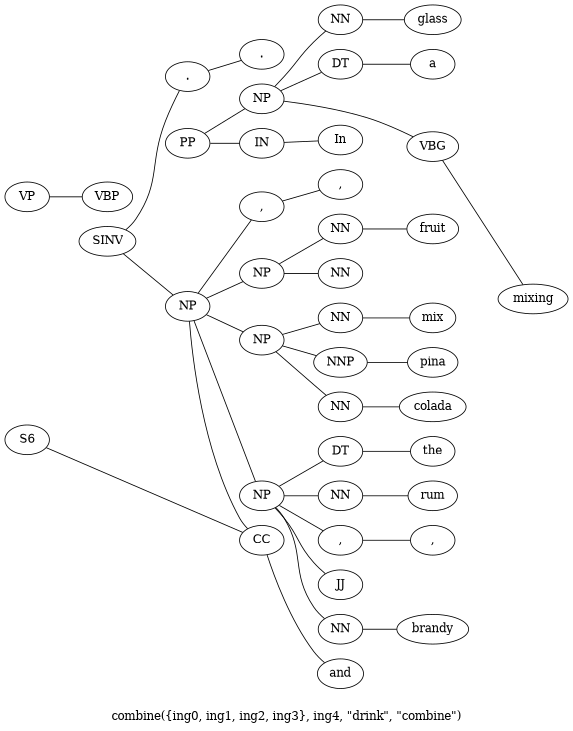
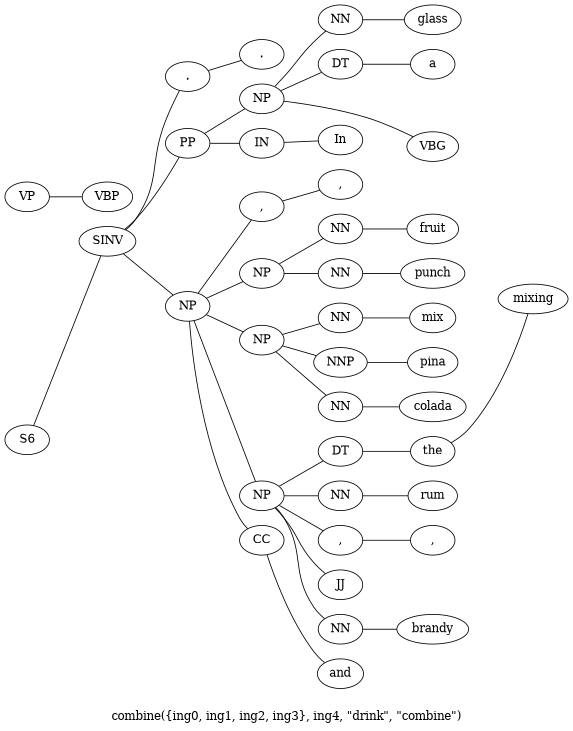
none -> (155, 195)
(483, 223) -> (499, 384)
none -> (433, 273)
(145, 490) -> (67, 341)
